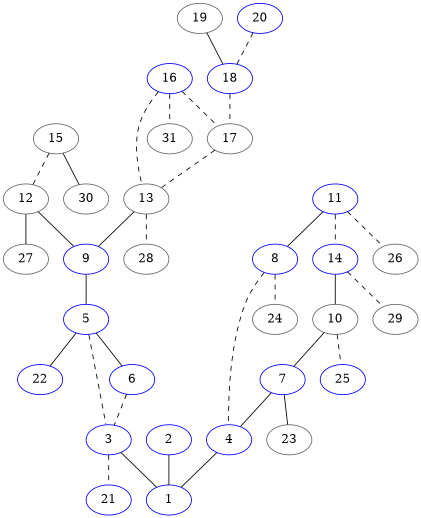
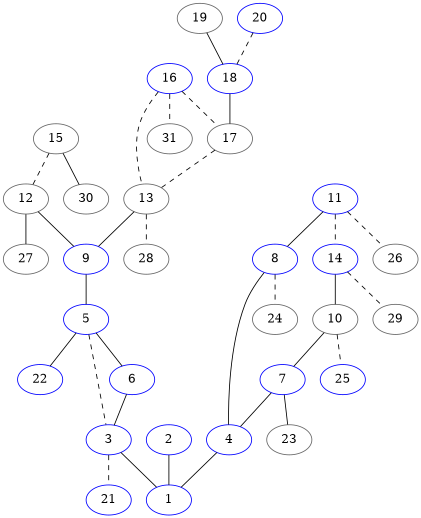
(230, 109) -> (230, 109)
(234, 345) -> (234, 345)
(120, 410) -> (120, 410)
